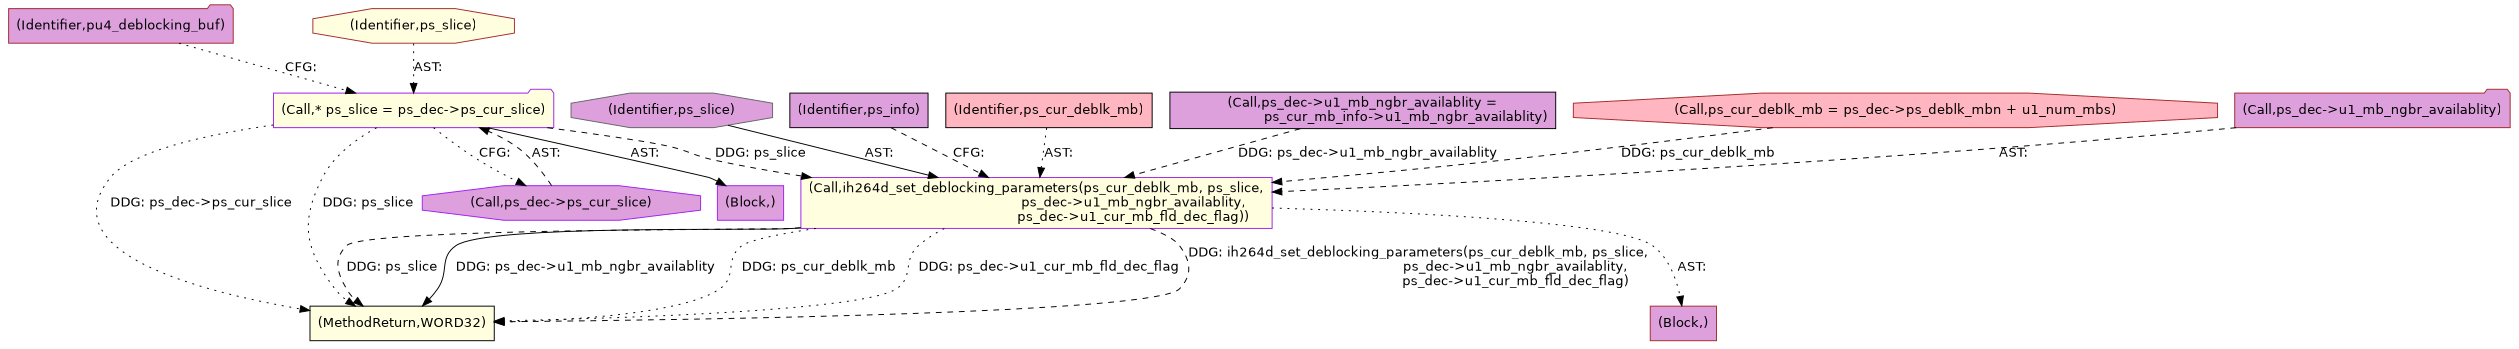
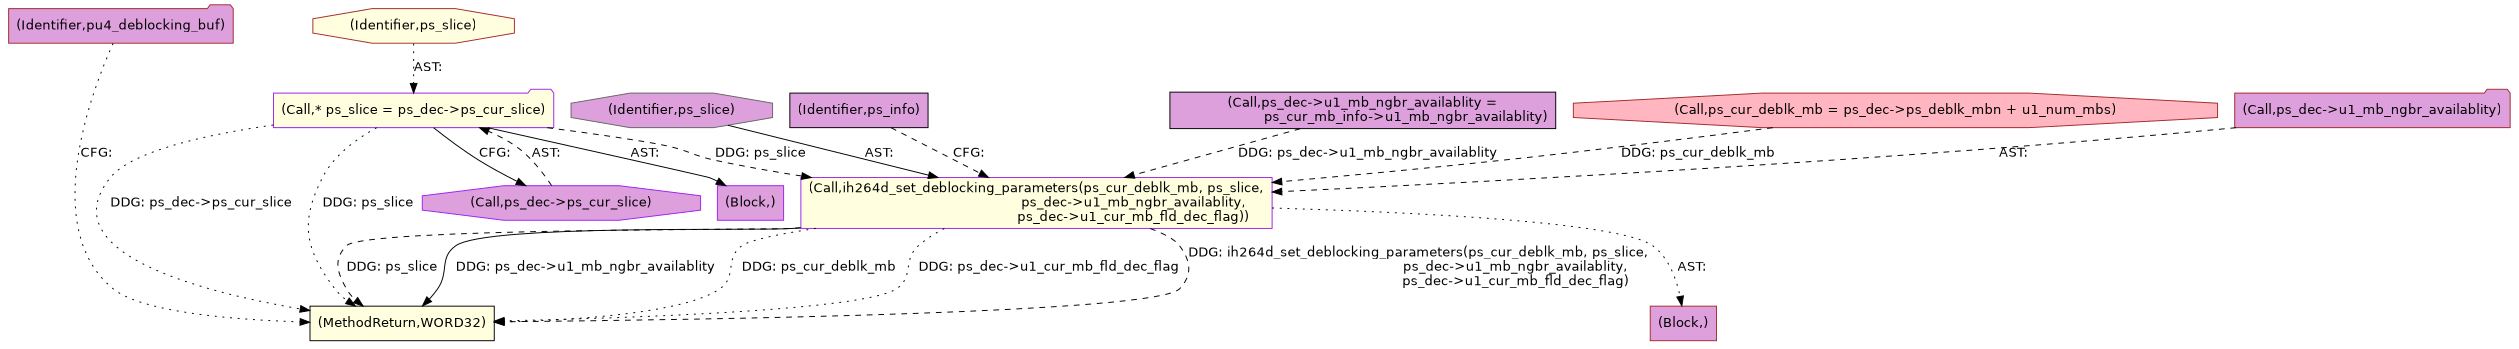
(263, 67) -> (91, 262)
(1049, 110) -> none
(474, 157) -> (474, 157)
